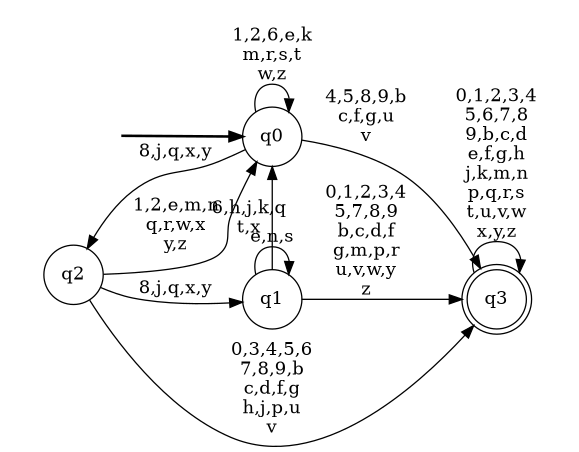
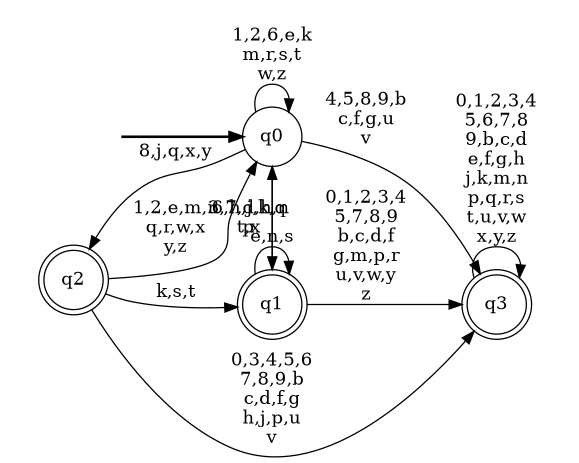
none -> (272, 211)
(74, 275) -> (74, 280)
(176, 288) -> (176, 292)
(272, 299) -> (272, 305)
